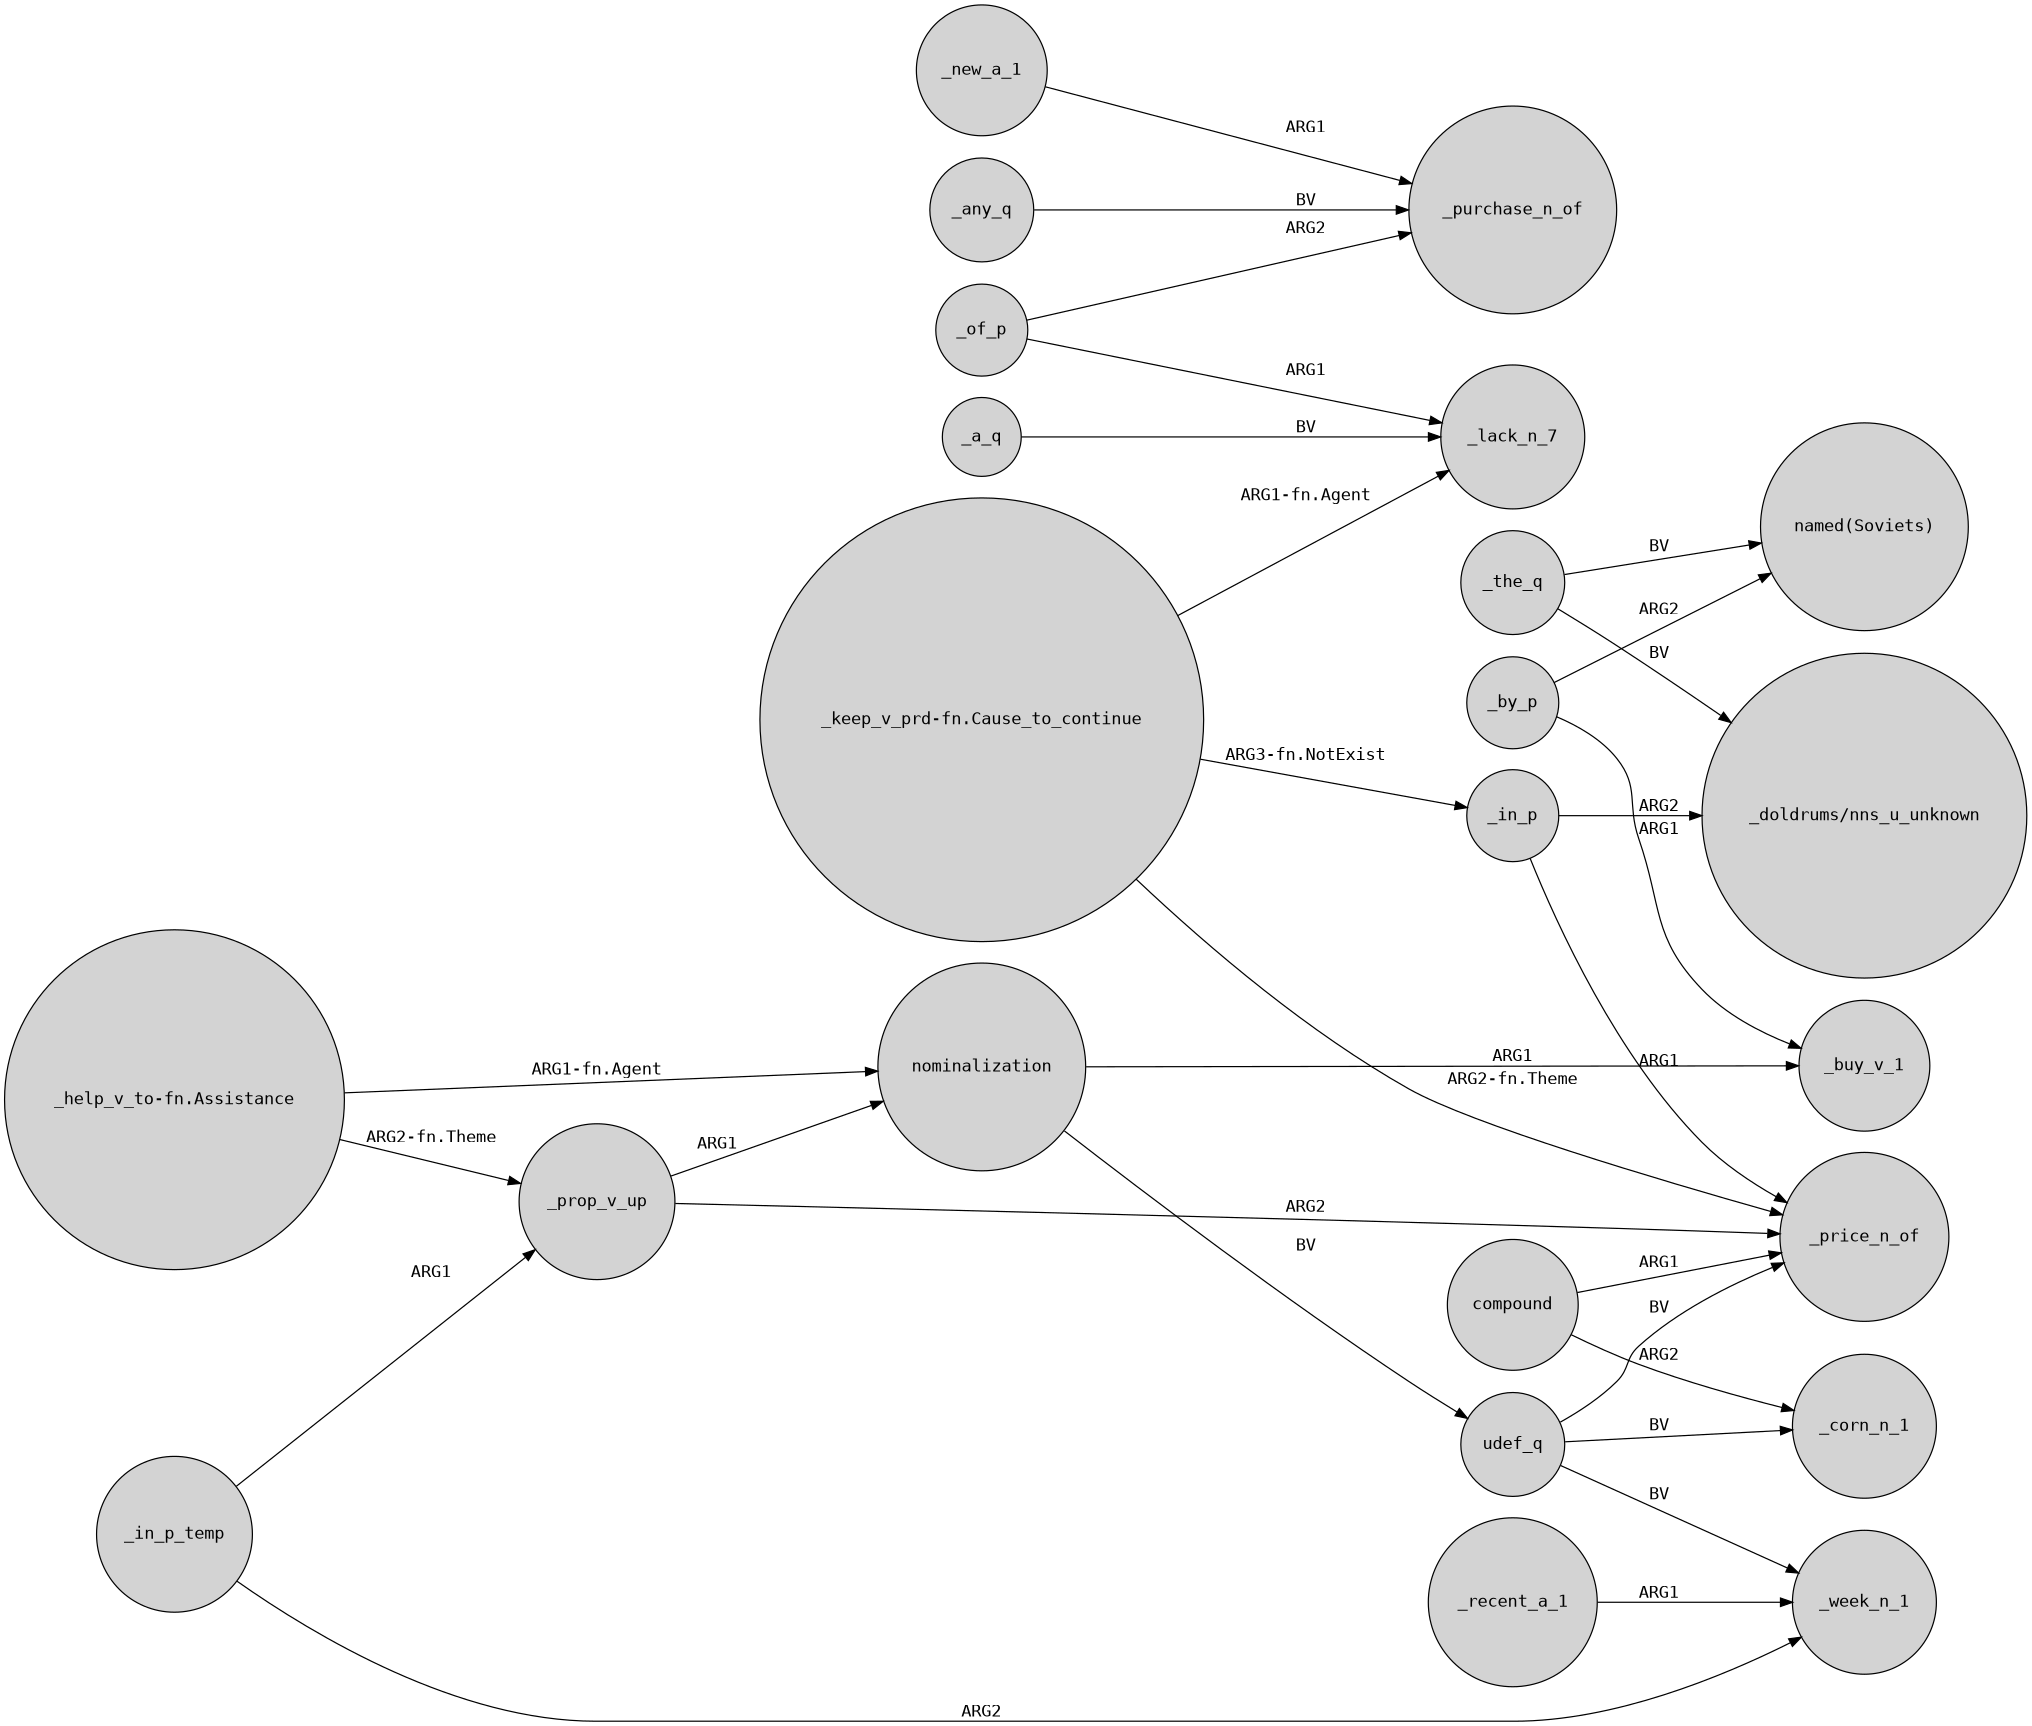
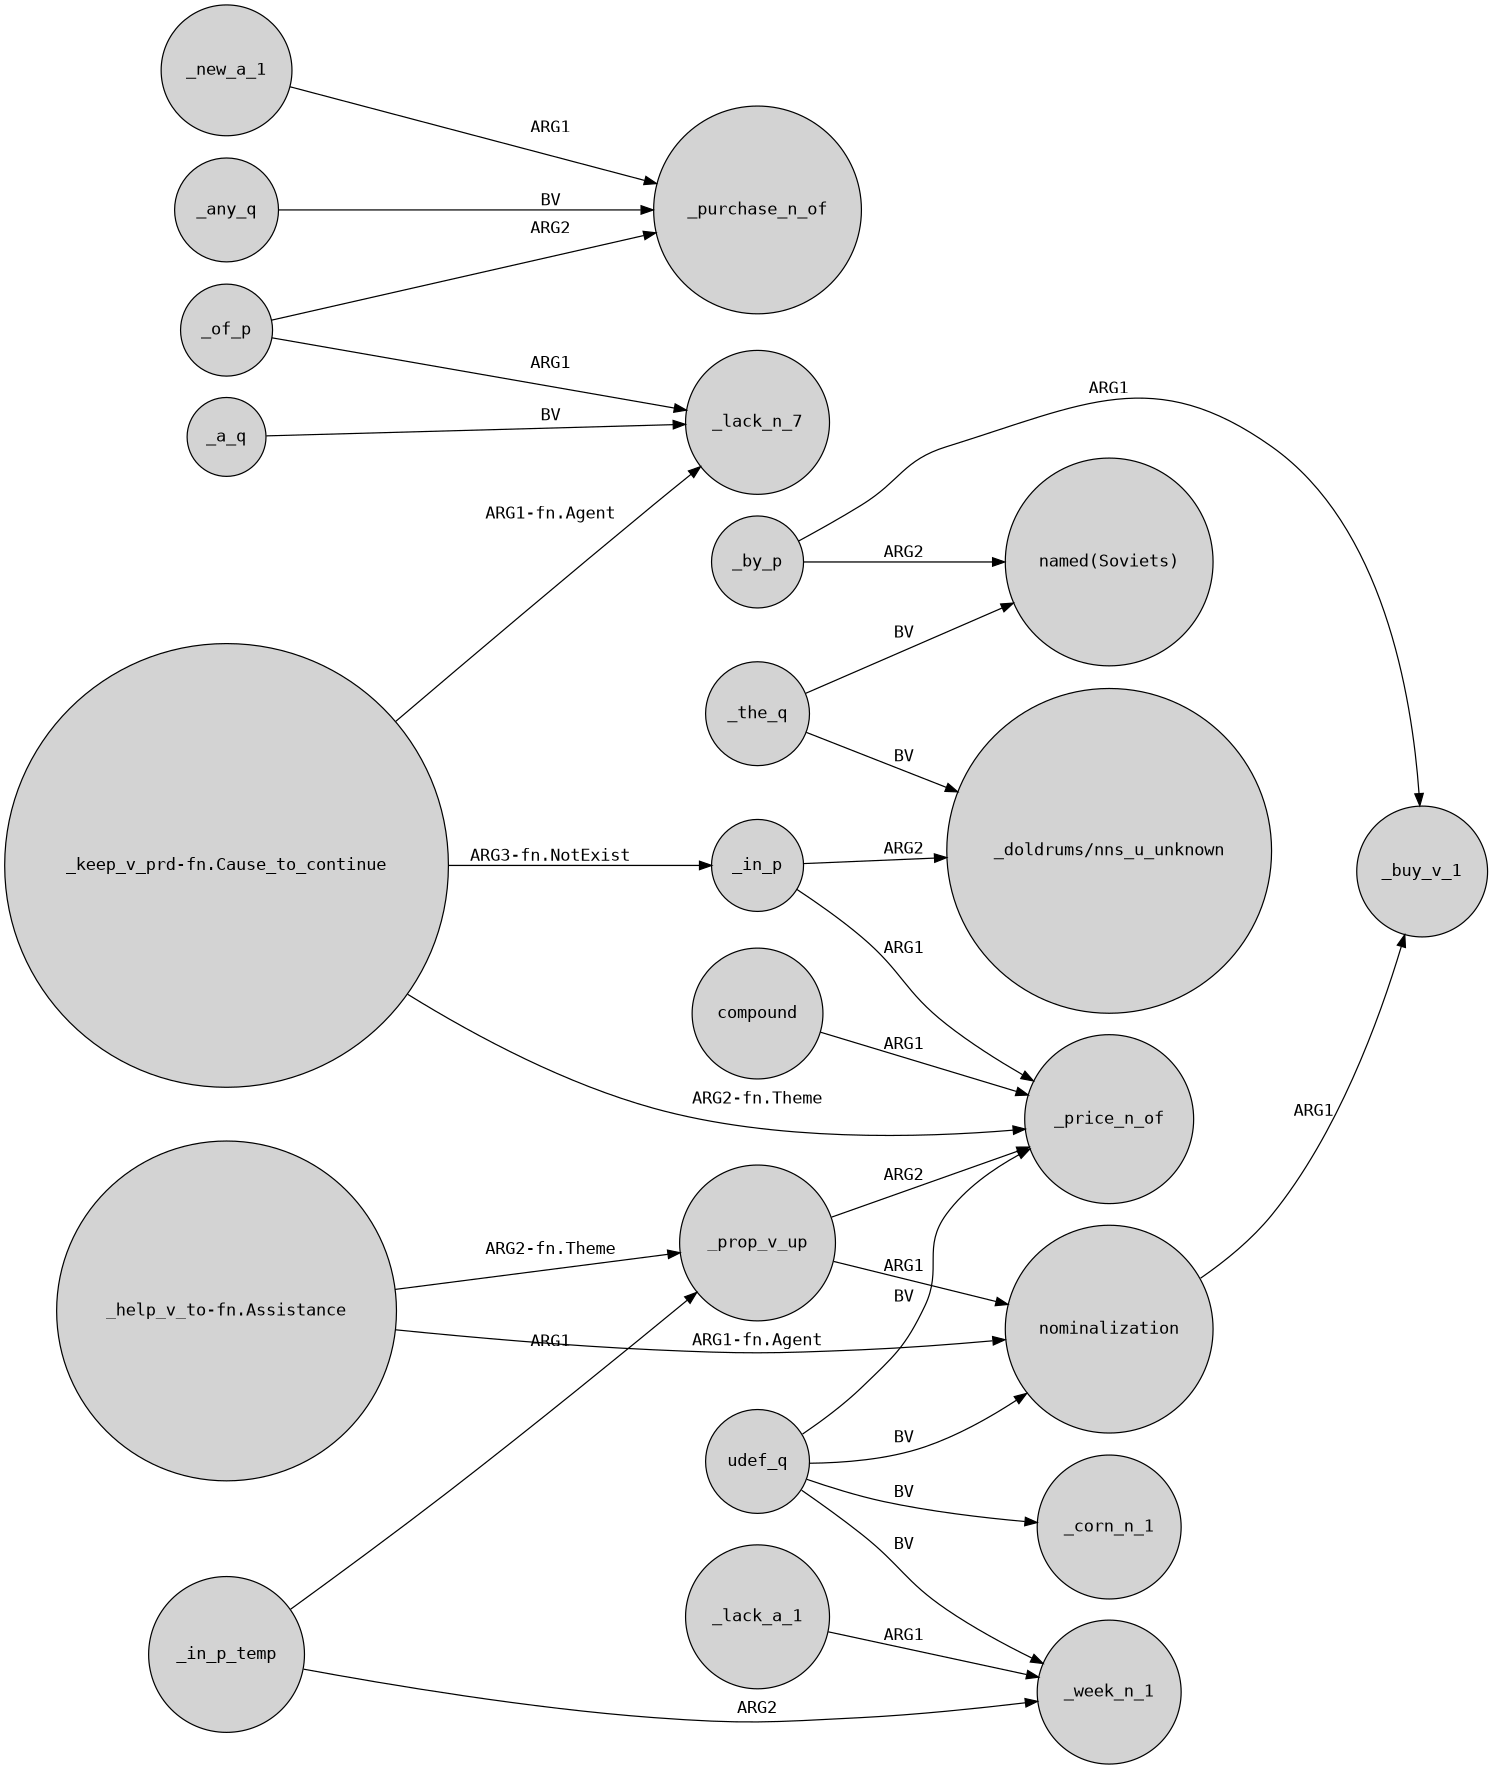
(1257, 1276) -> (918, 1449)
(1675, 1377) -> none
(1513, 1602) -> (758, 1617)
